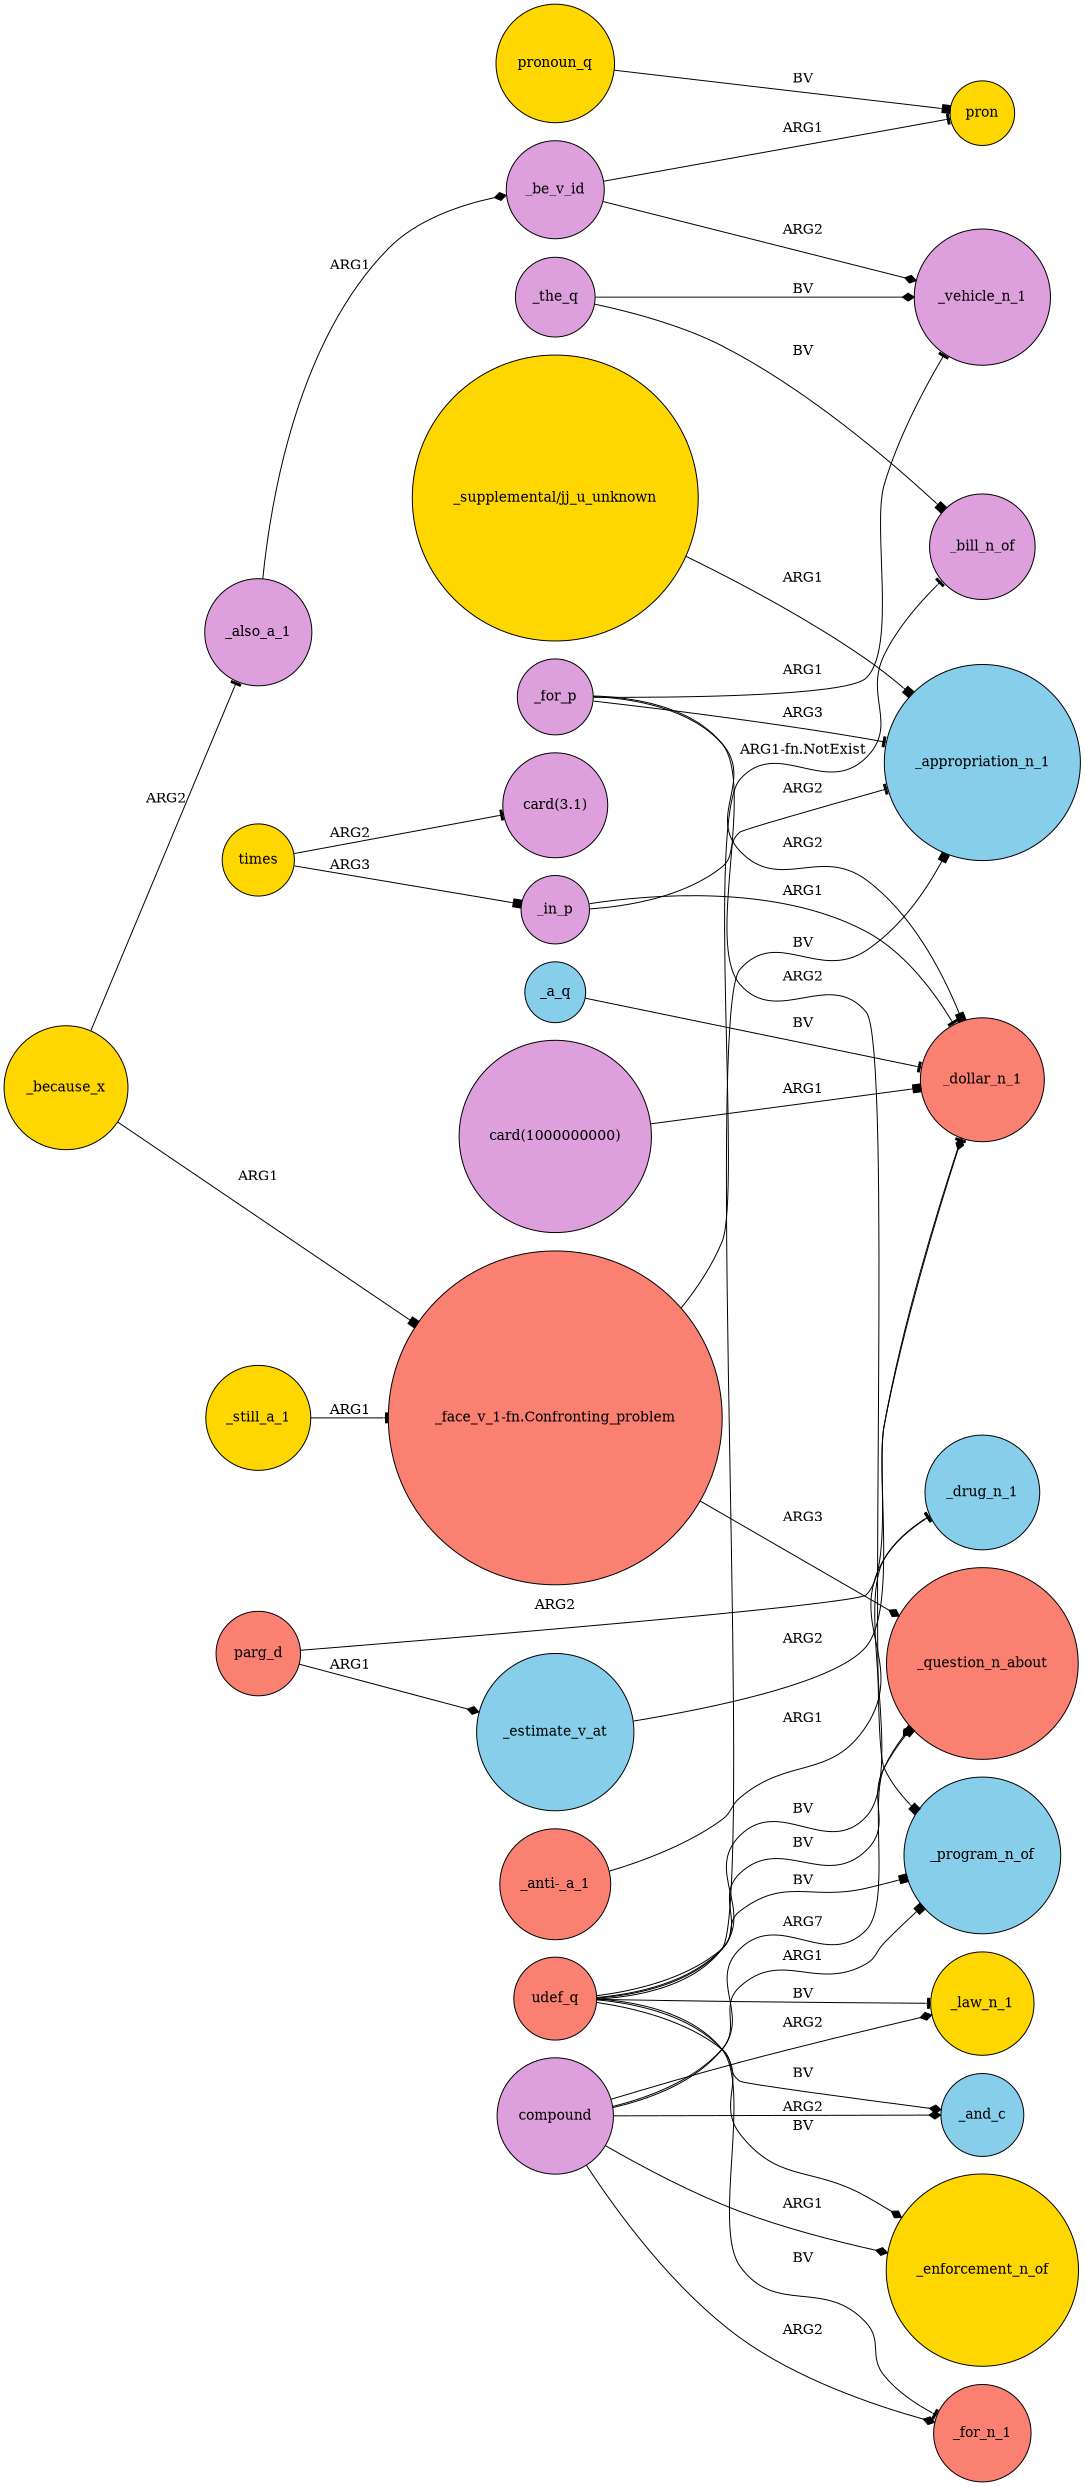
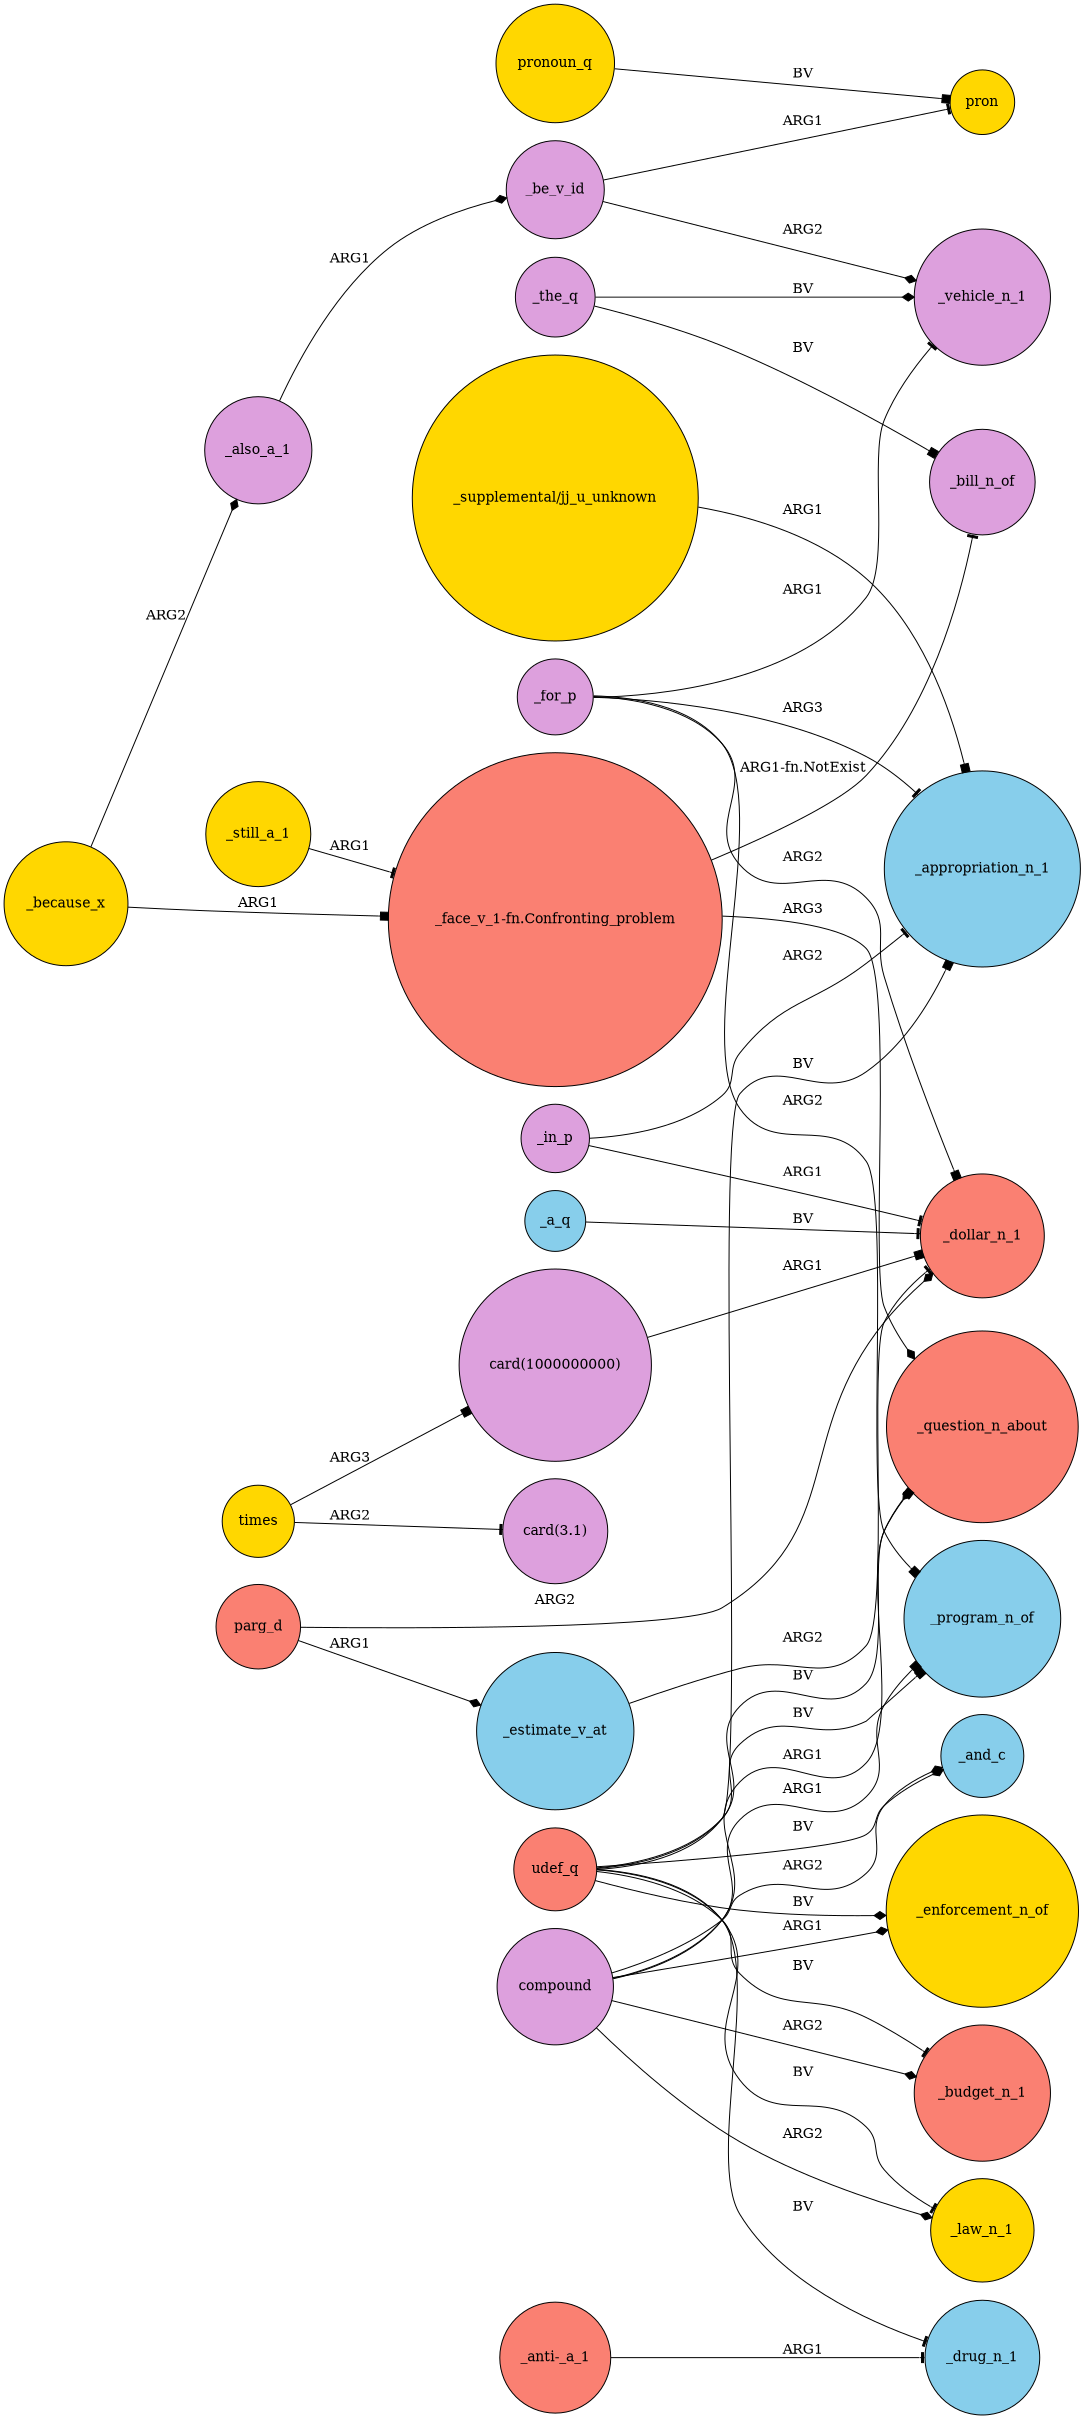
(163, 858) -> (161, 679)
(403, 884) -> (376, 1460)
(803, 1923) -> (803, 1755)
(982, 2433) -> (982, 2093)
